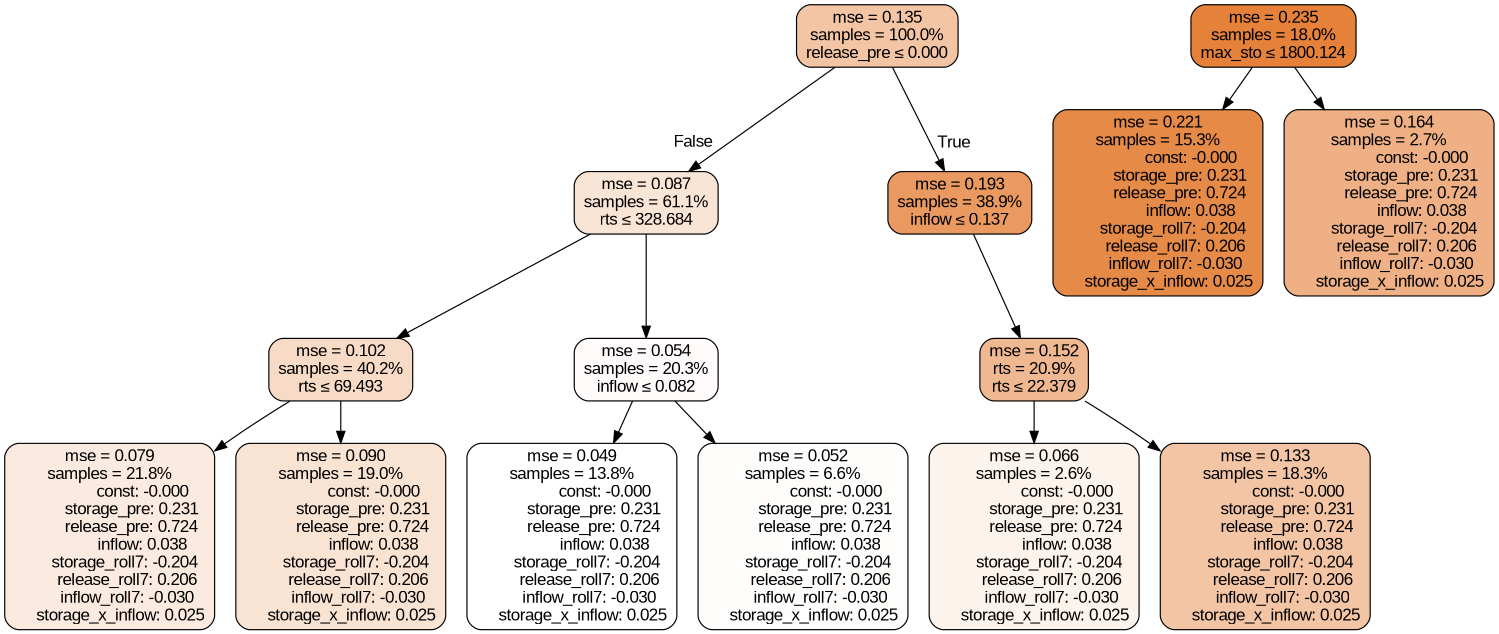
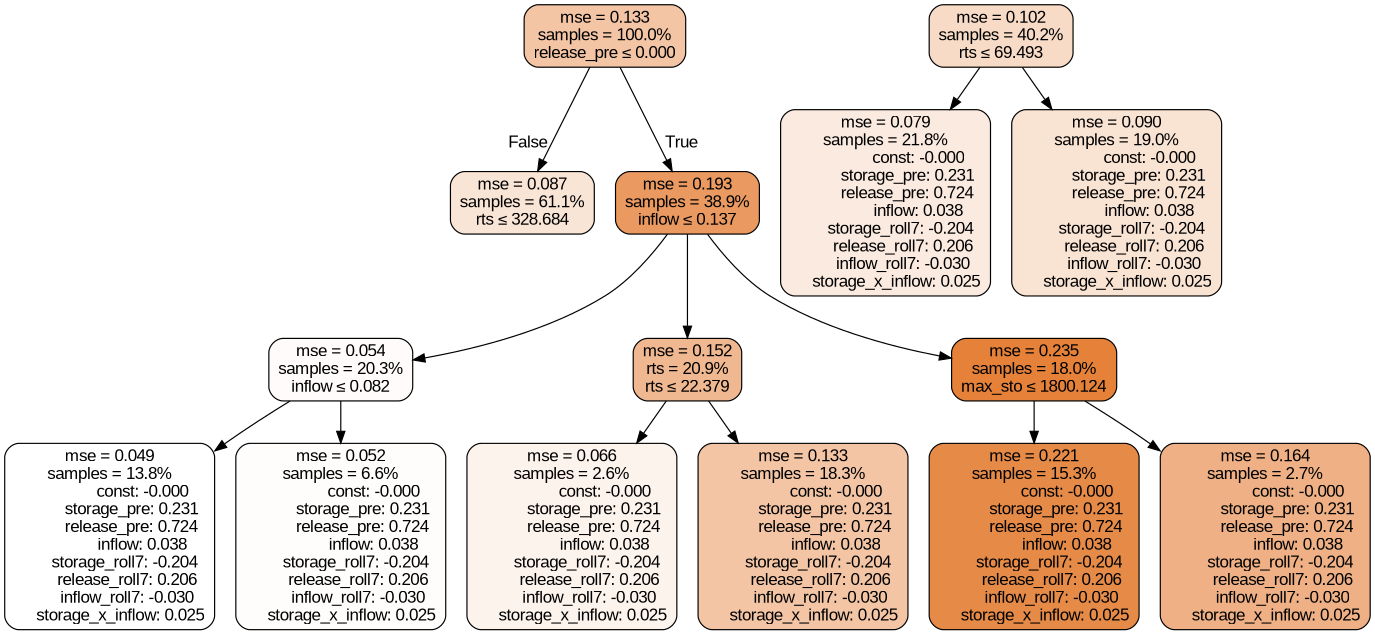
(877, 36) -> (605, 36)
(646, 280) -> (559, 320)
(499, 283) -> none
none -> (811, 317)
